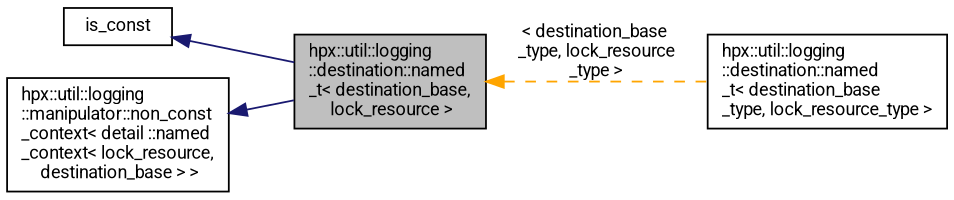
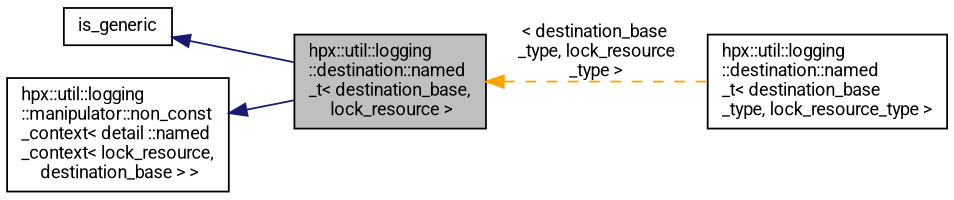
(118, 27) -> (118, 27)
